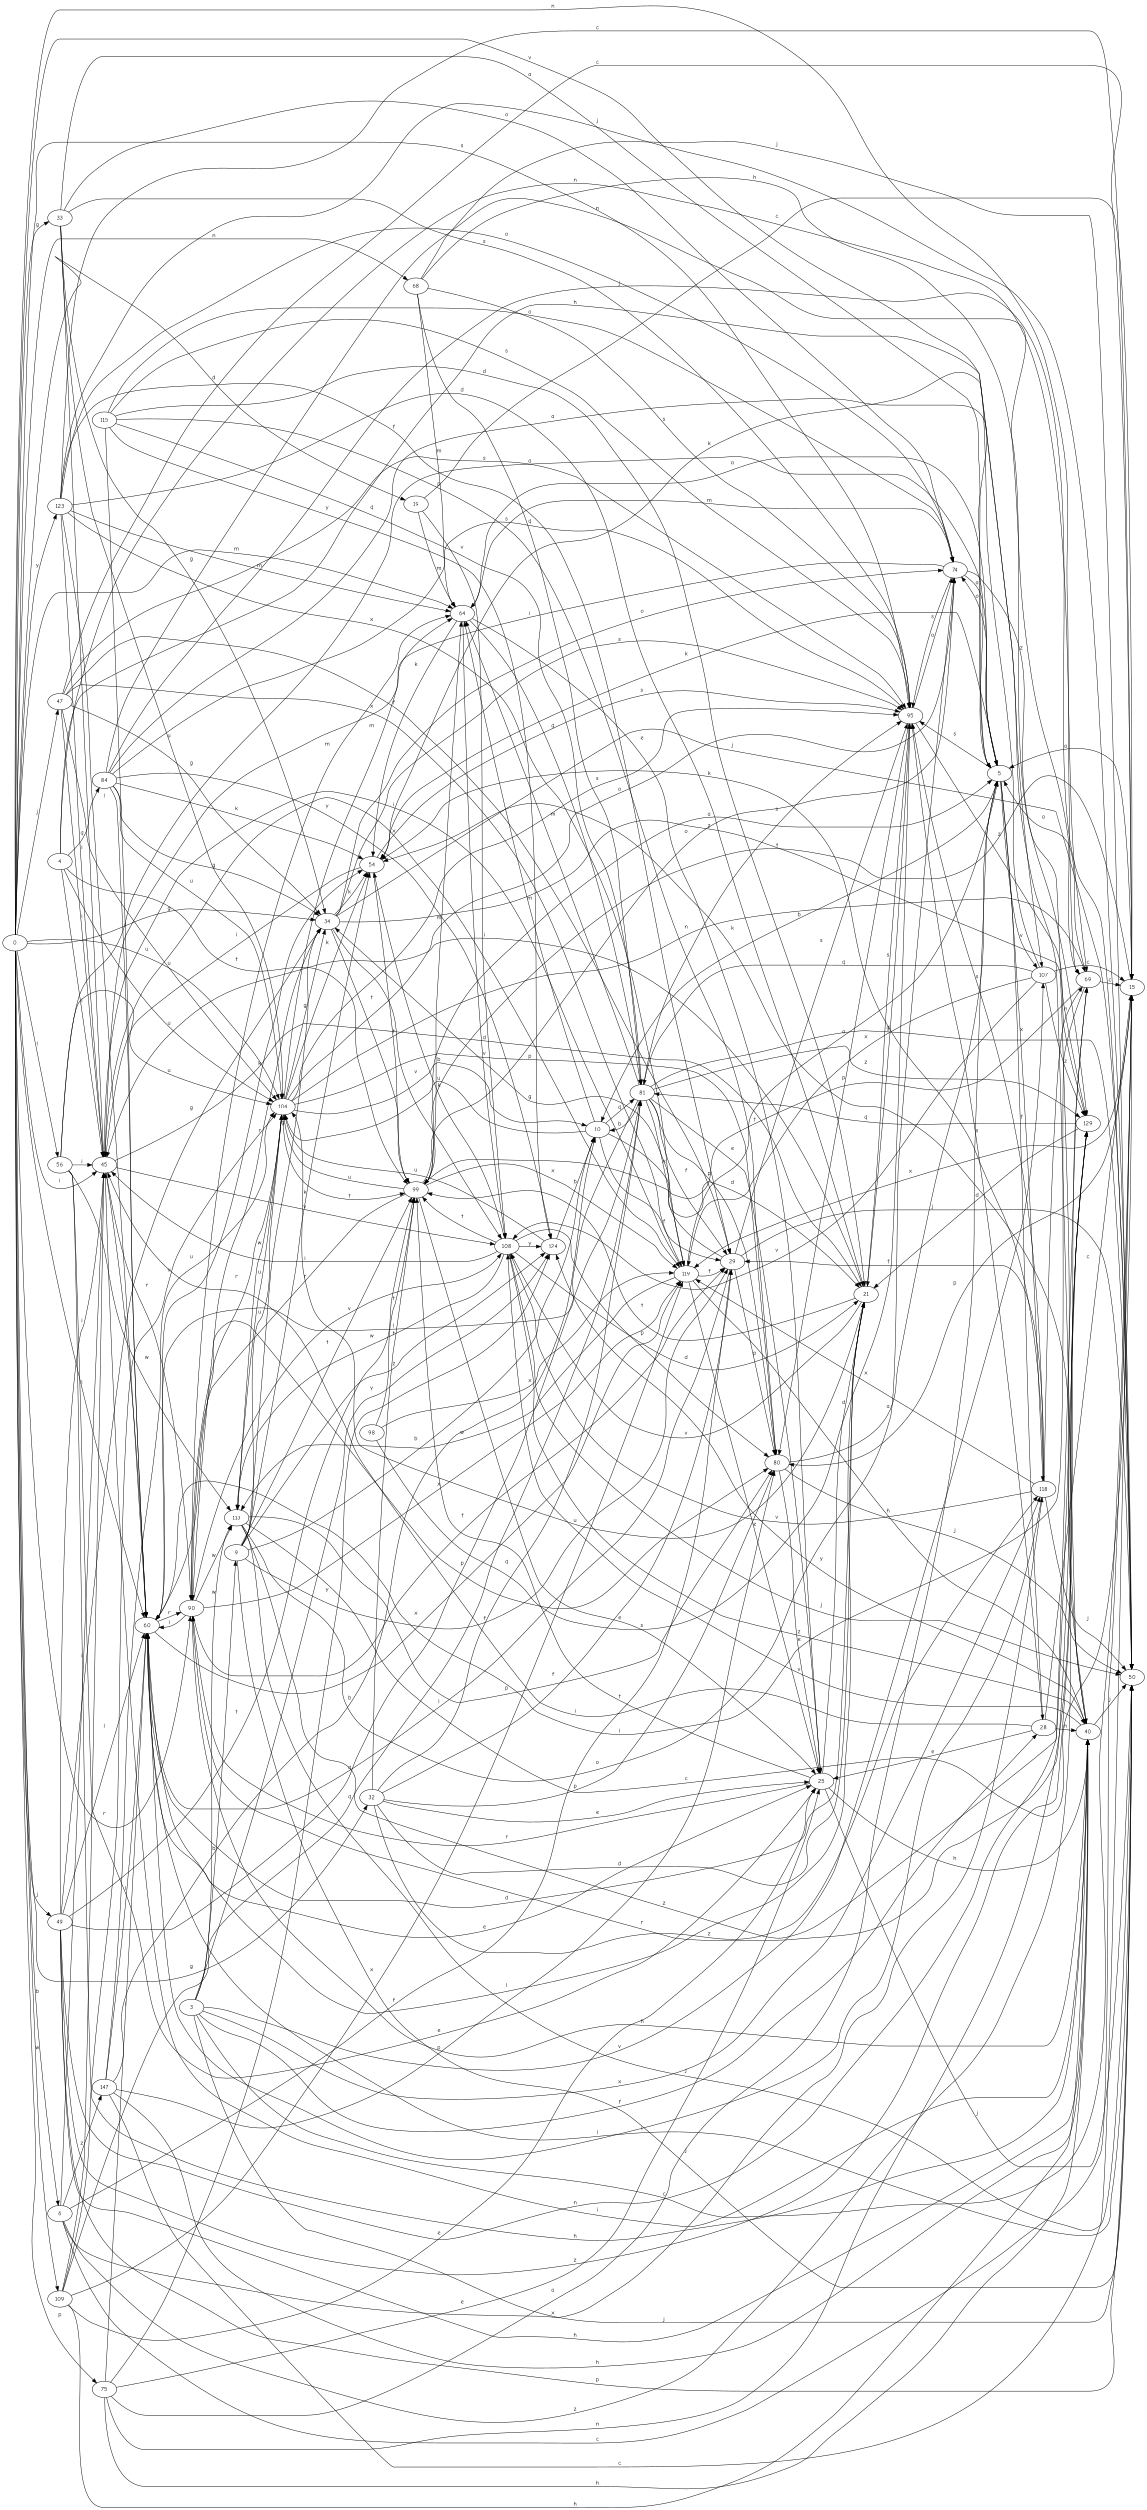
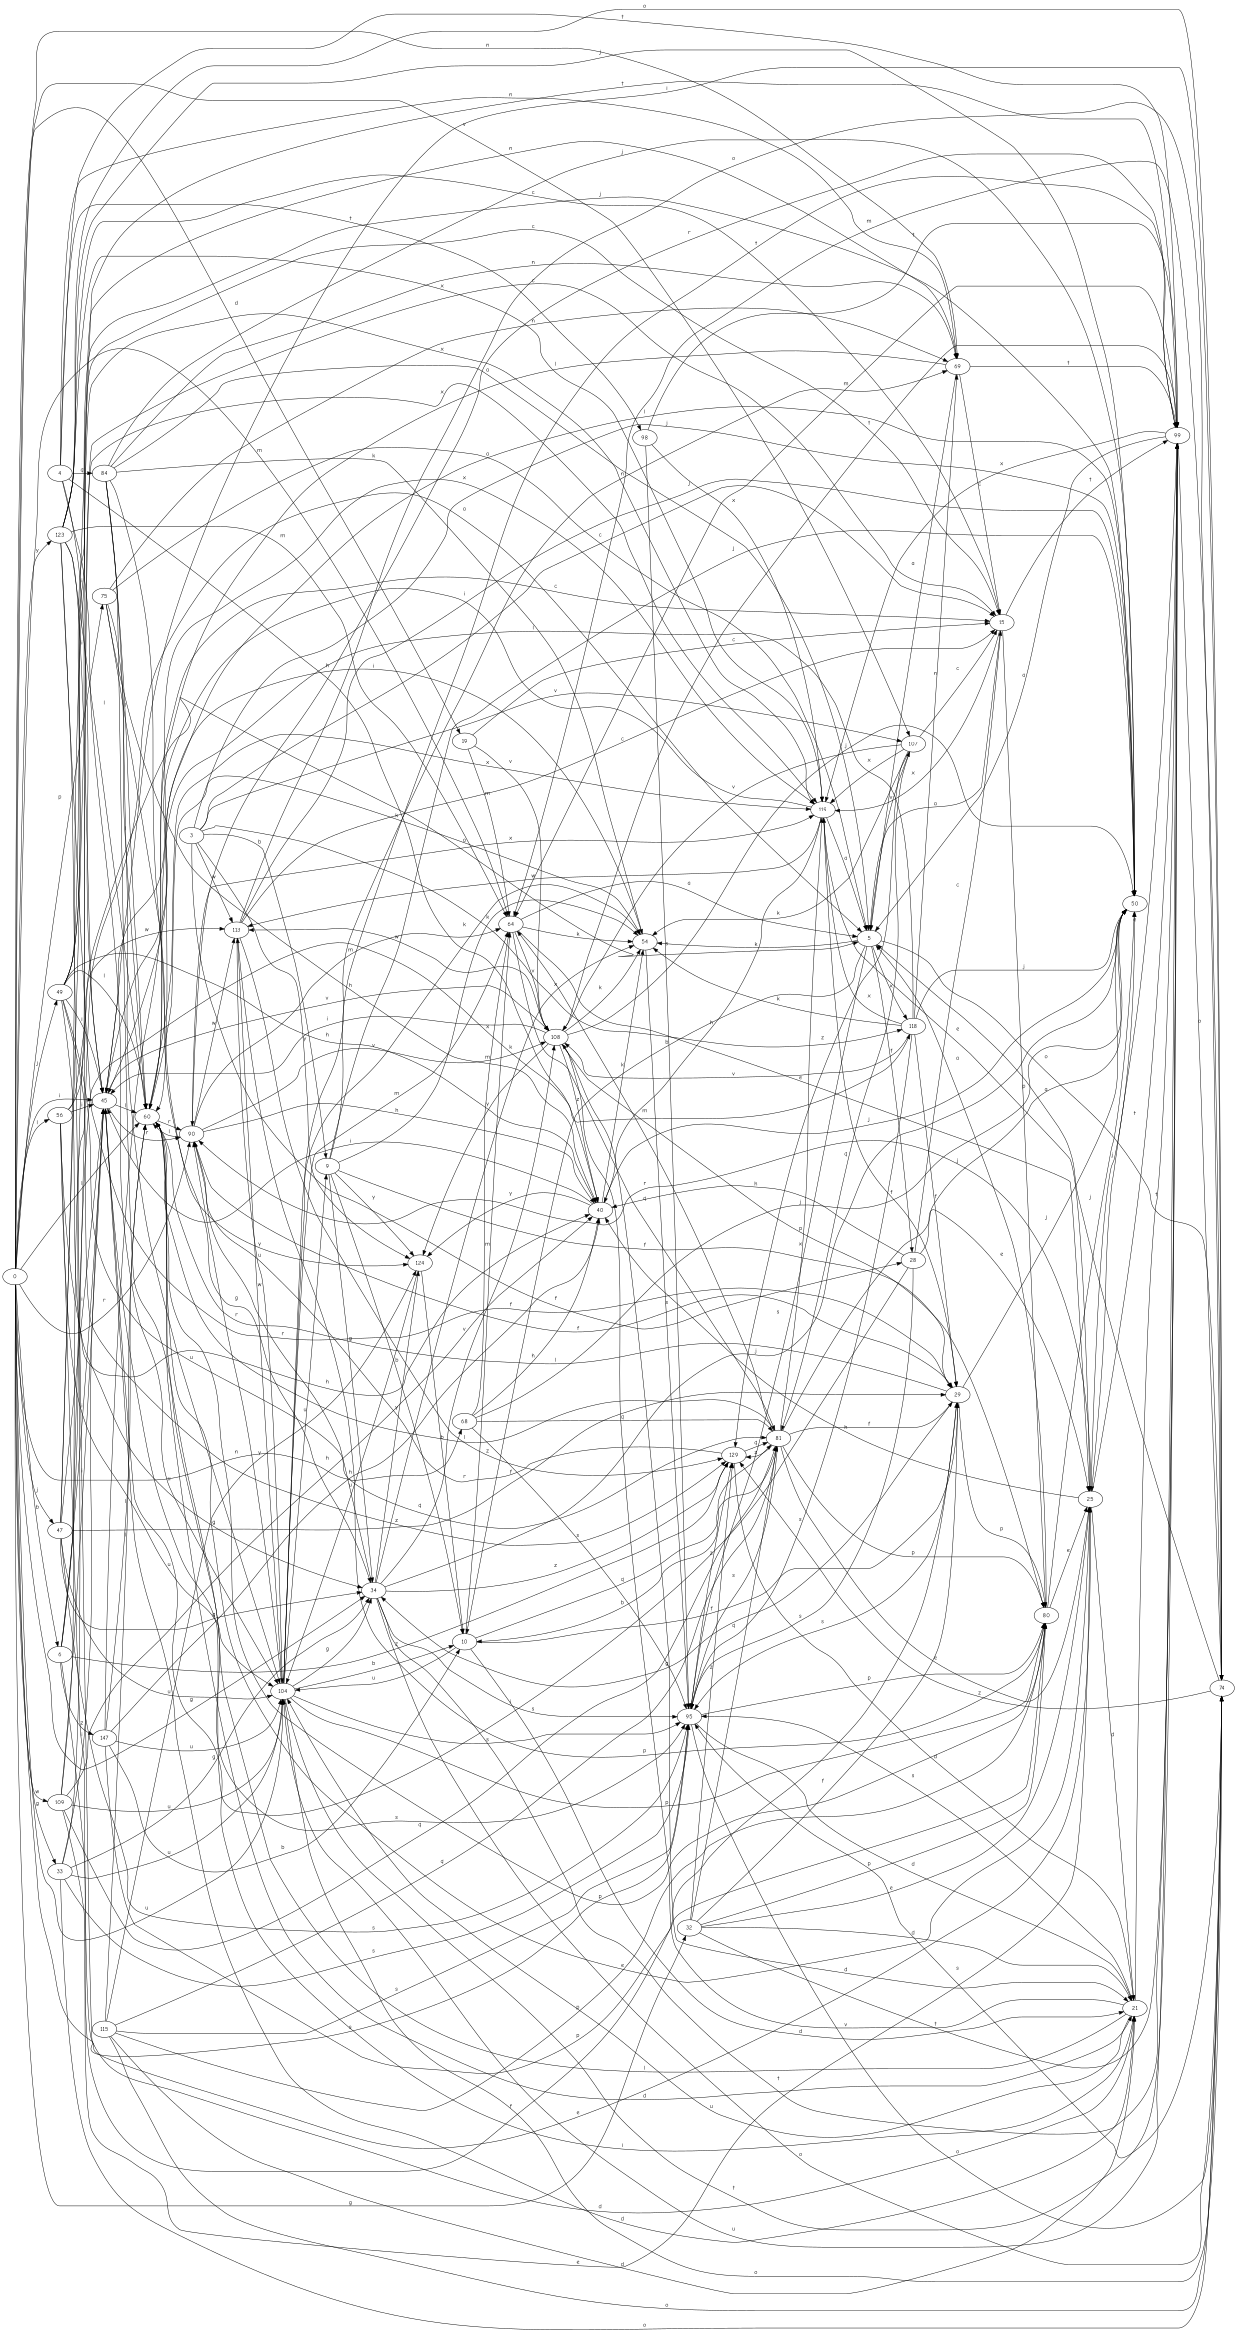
none -> (271, 207)
(431, 902) -> (395, 1437)
(392, 1026) -> none
(259, 1322) -> (304, 1444)
(394, 1364) -> (374, 1197)
(684, 1610) -> none
(786, 1927) -> (711, 1694)
(600, 2249) -> none
(598, 2380) -> (600, 194)
